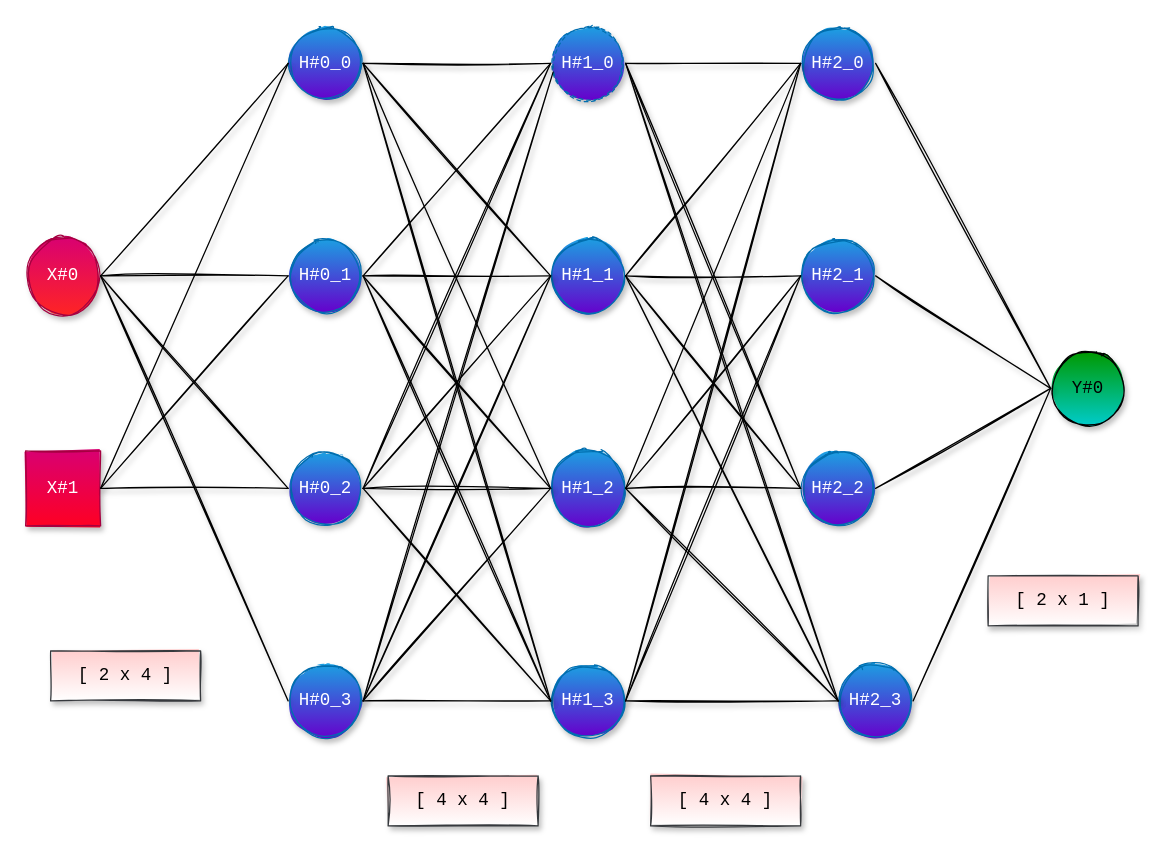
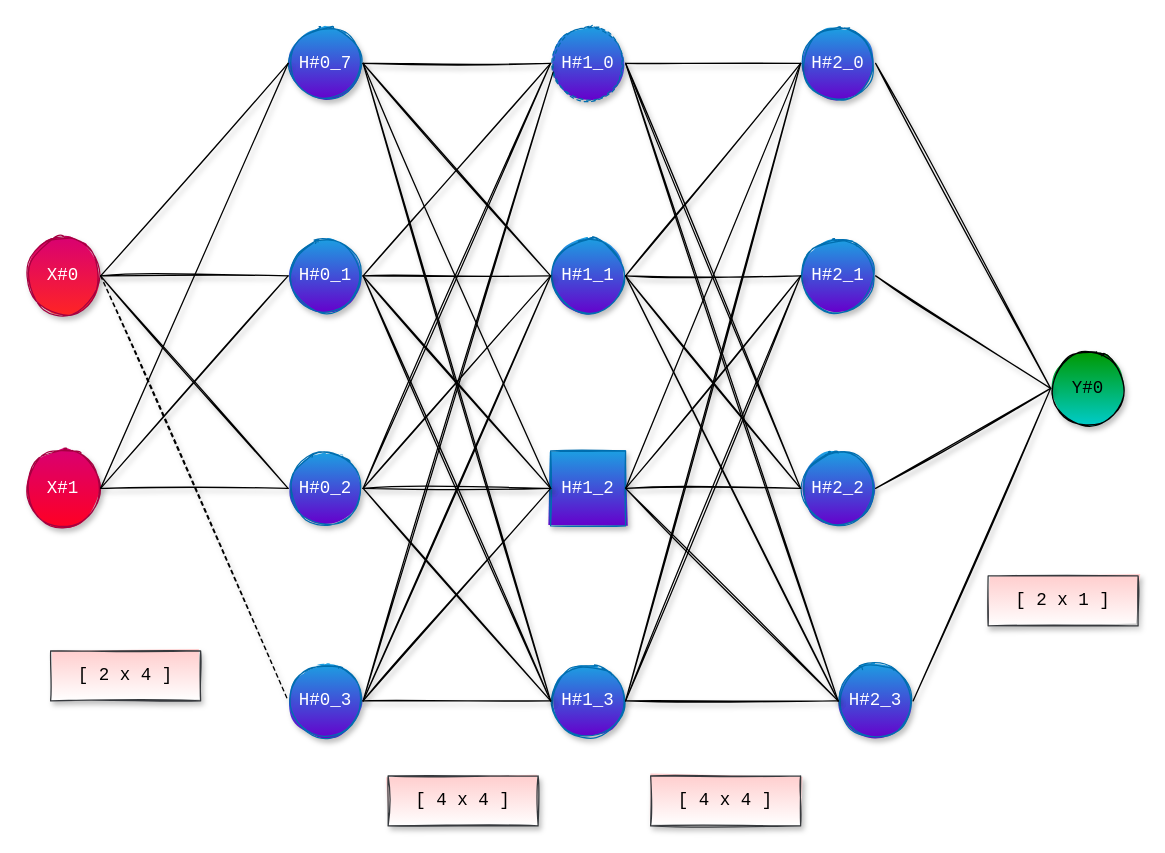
(326, 63) -> (326, 63)
(63, 488) -> (63, 488)
(588, 488) -> (588, 488)
(196, 491) -> (196, 491)
